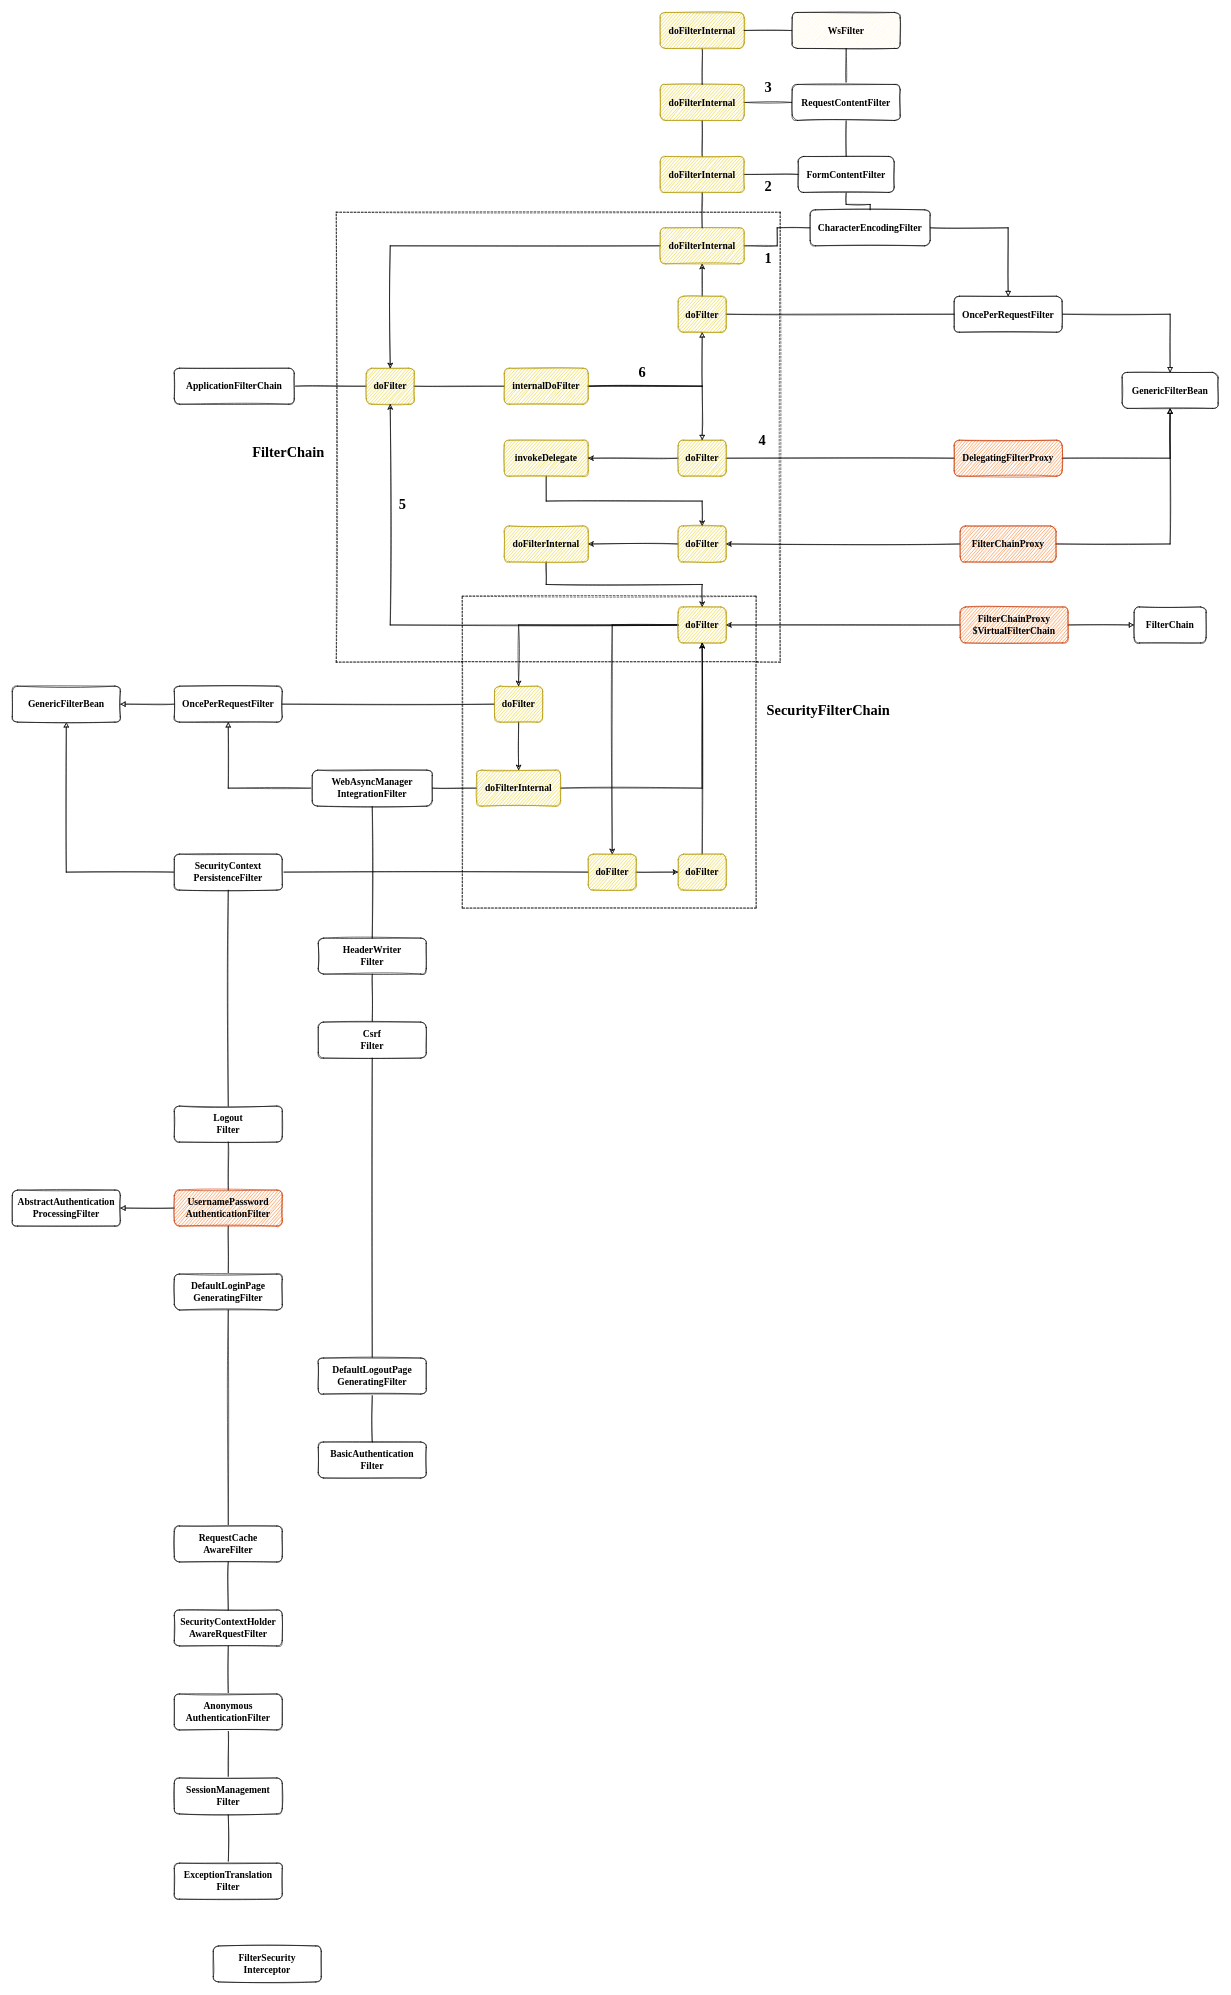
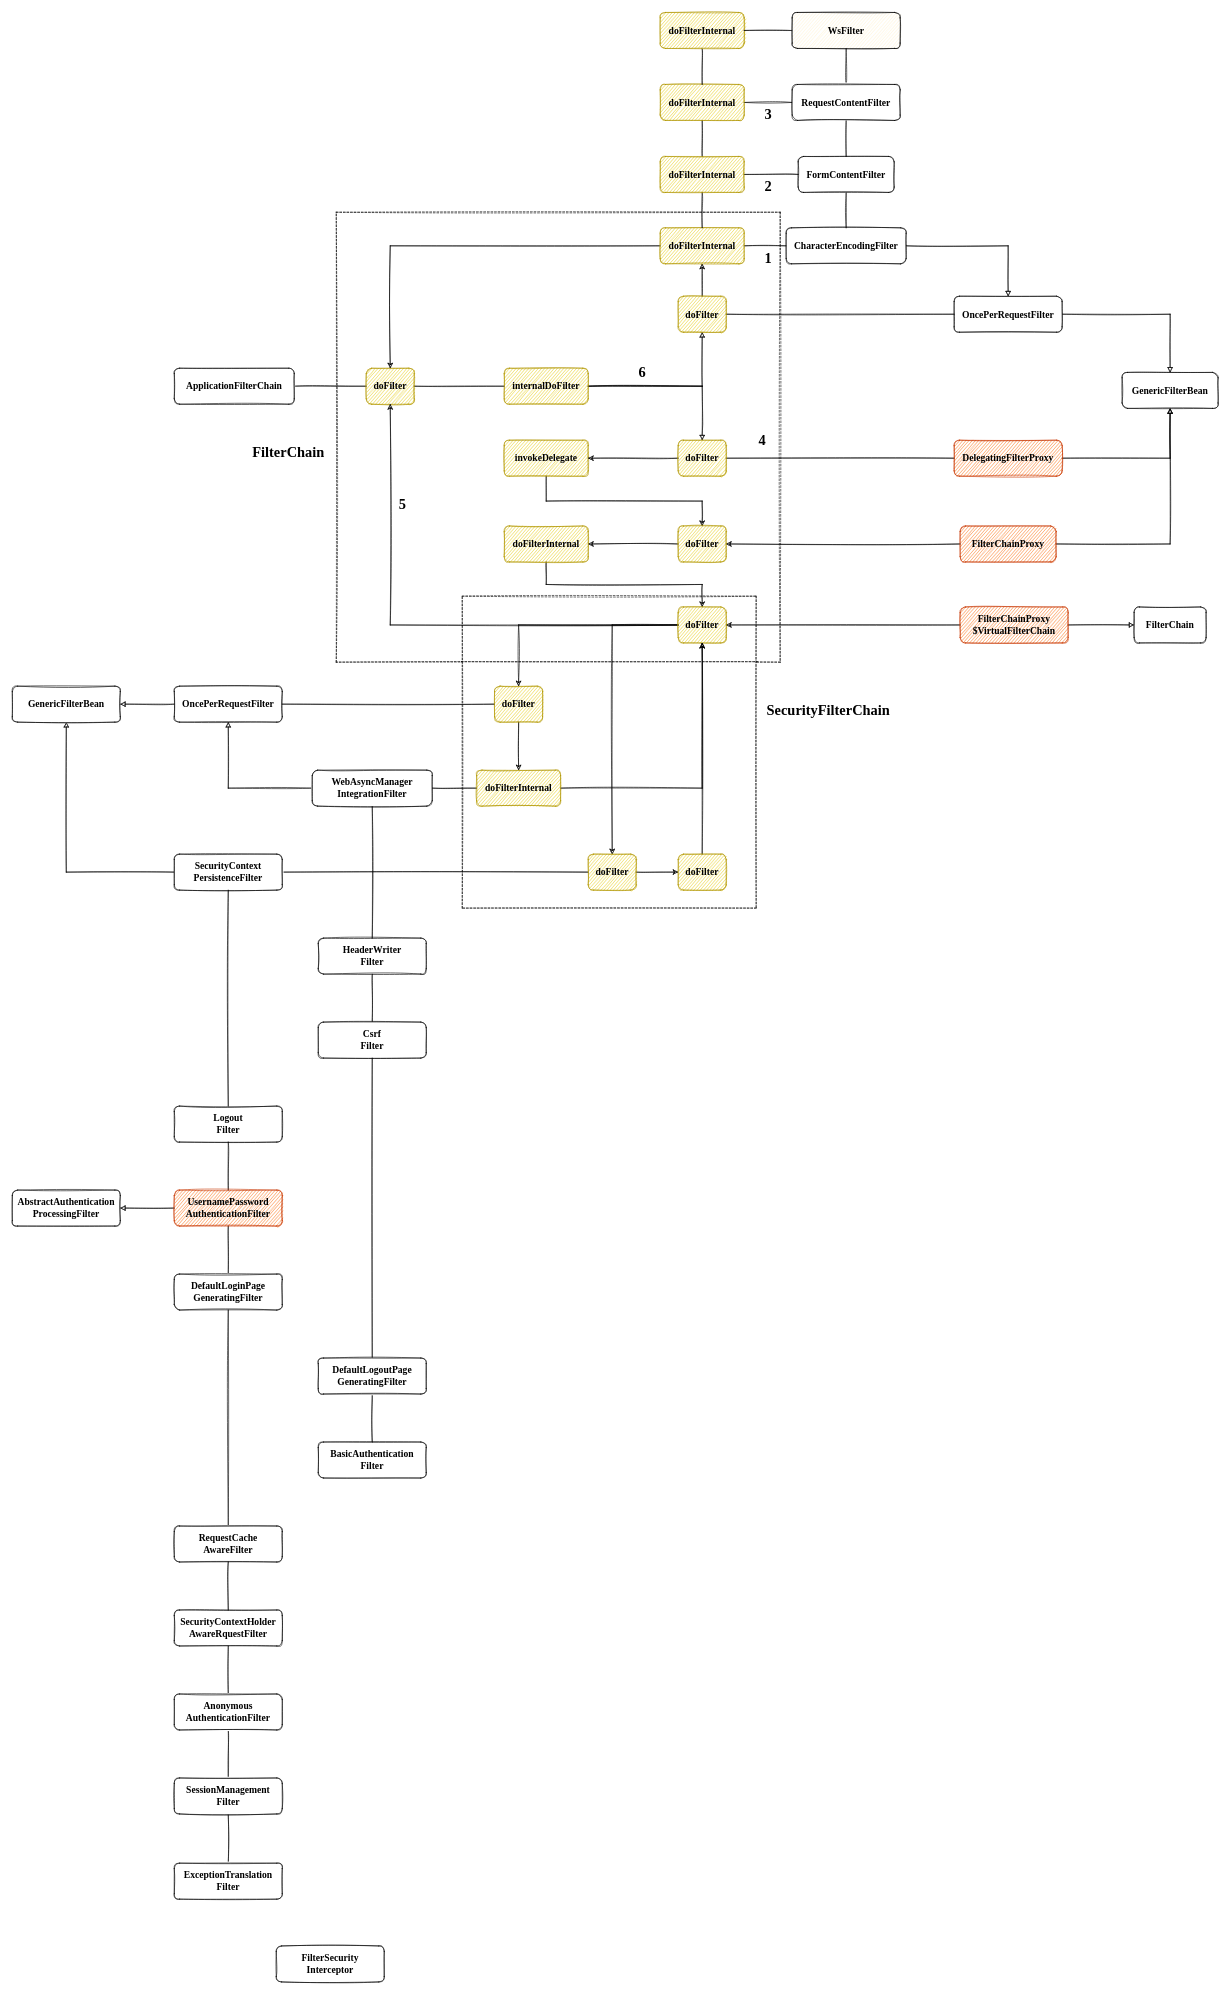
(768, 87) -> (768, 114)
(870, 228) -> (846, 246)
(267, 1964) -> (330, 1964)
